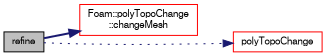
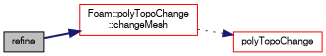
(133, 44) -> (210, 31)
